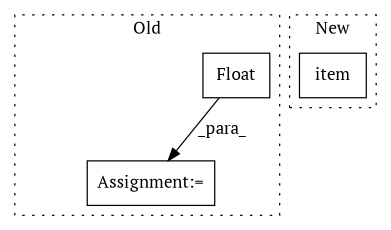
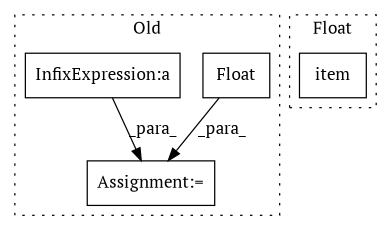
(333, 29) -> (333, 29)
none -> (103, 75)
